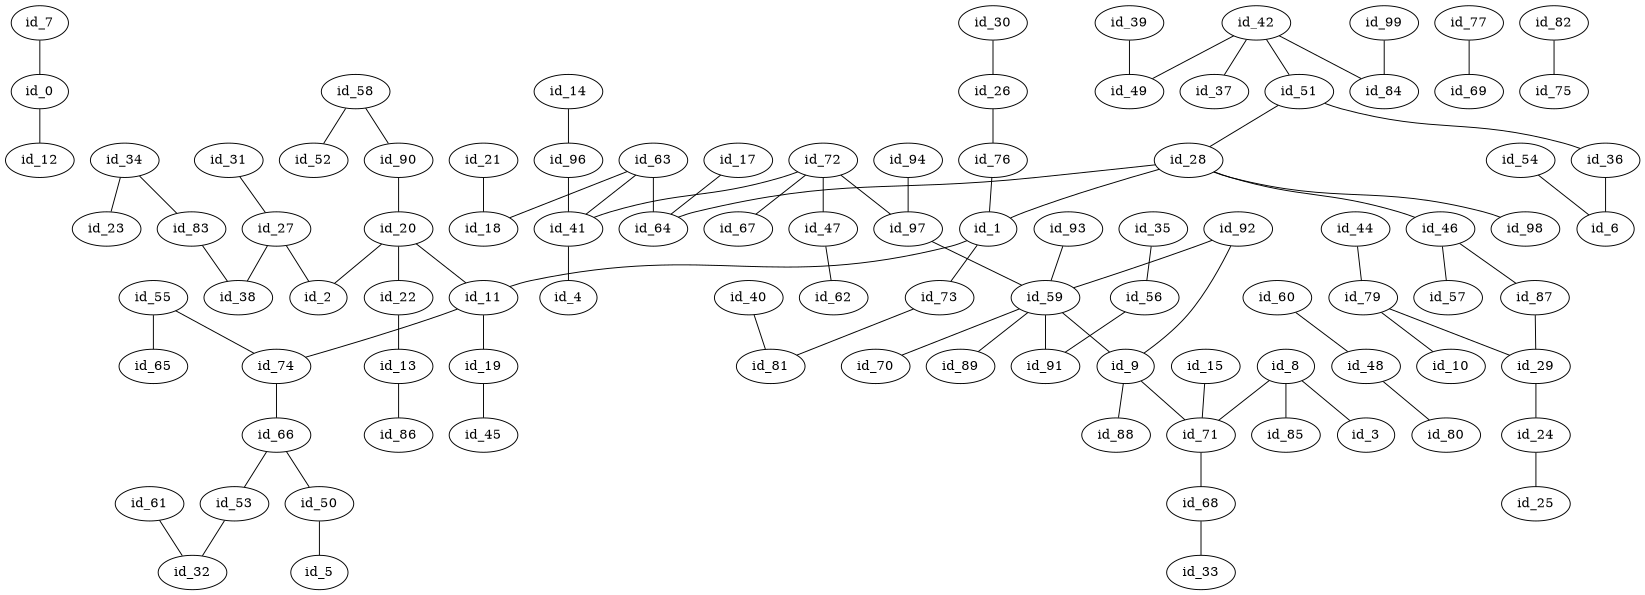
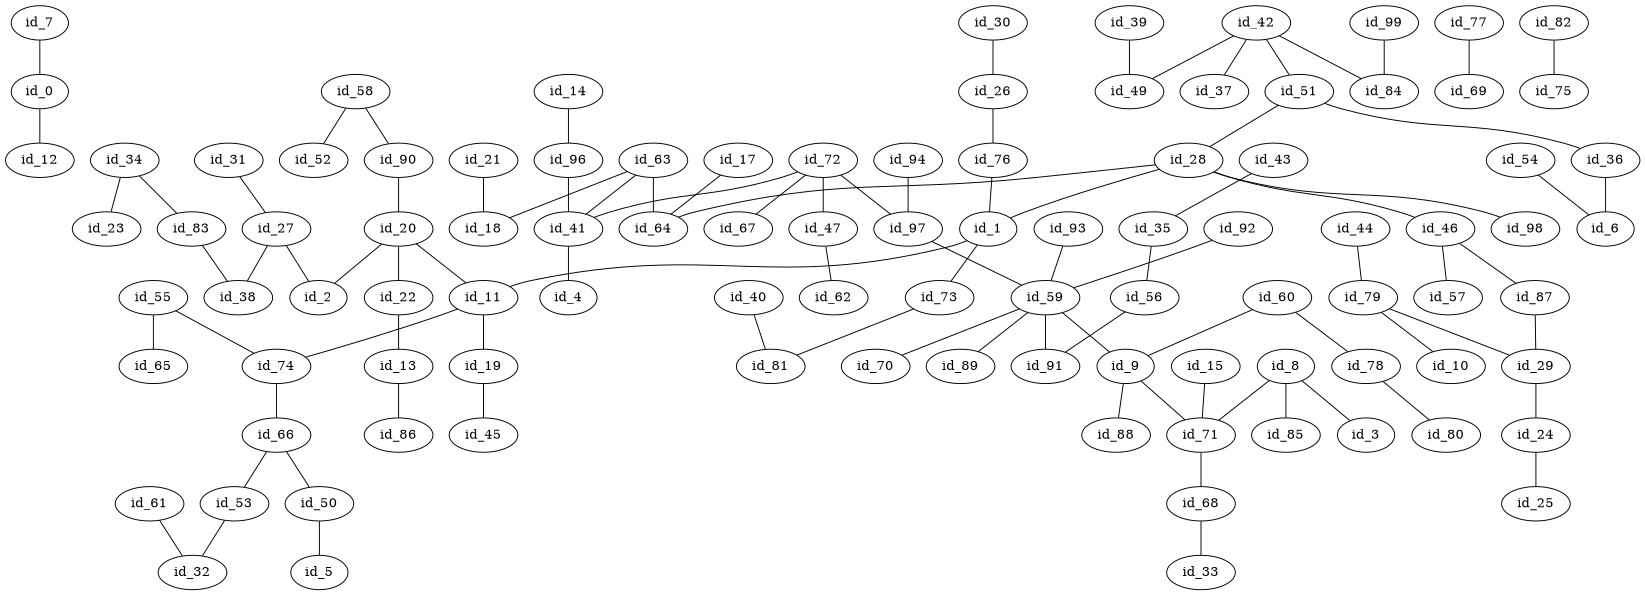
none -> (1274, 160)
(1195, 306) -> (1200, 333)
(1366, 366) -> (1366, 366)
